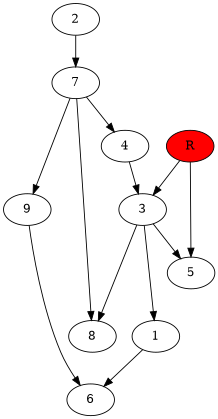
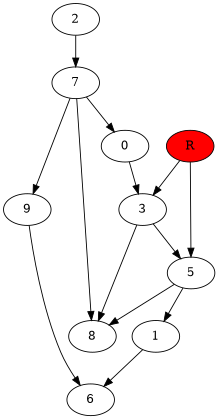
(125, 146) -> (125, 146)
(149, 268) -> (176, 301)
none -> (146, 302)
